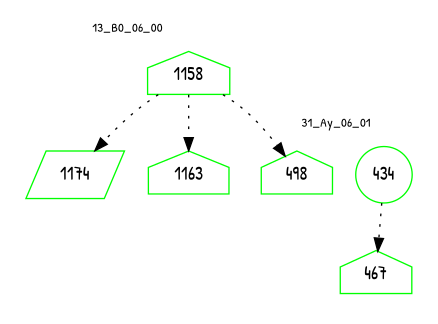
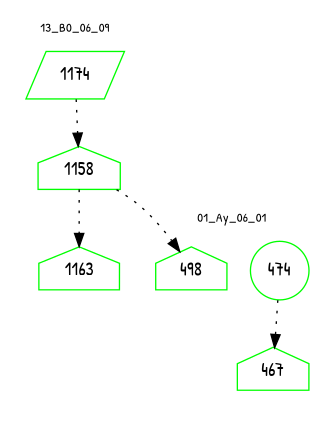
(128, 28) -> (75, 28)
(130, 116) -> (77, 116)
(336, 123) -> (232, 218)
(384, 175) -> (280, 271)
